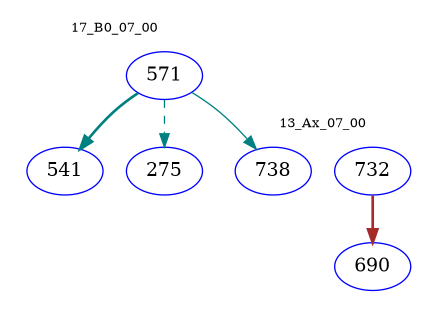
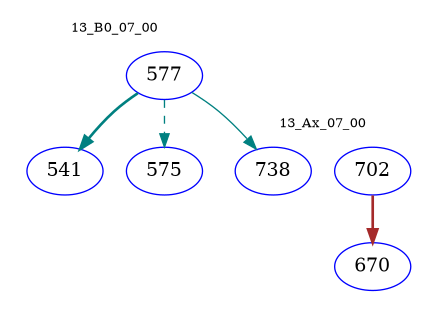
(115, 29) -> (115, 29)
(164, 76) -> (164, 76)
(164, 171) -> (164, 171)
(373, 171) -> (373, 171)
(373, 267) -> (373, 267)
